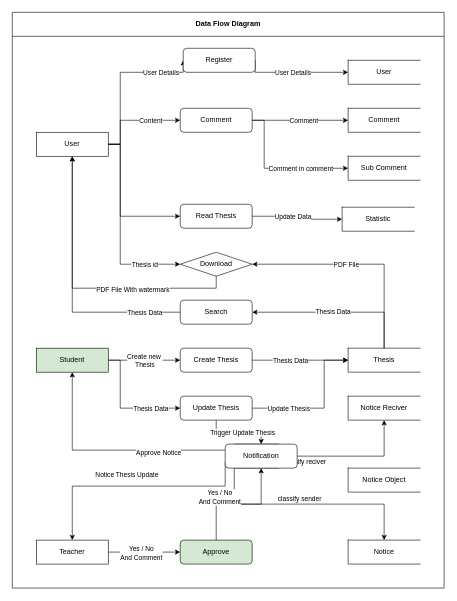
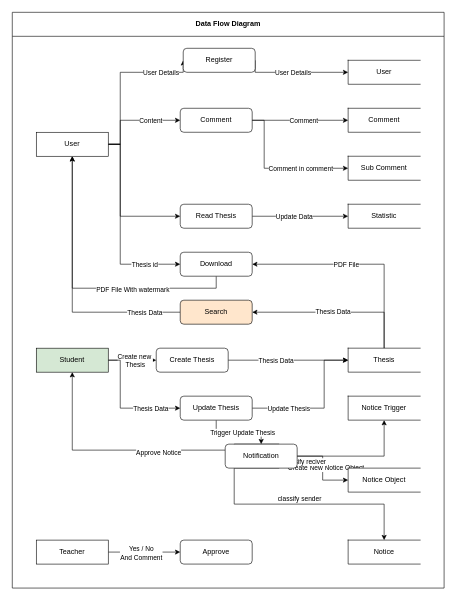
(378, 219) -> (384, 216)
(216, 264) -> (216, 264)
(216, 312) -> (216, 312)
(216, 360) -> (192, 360)
(384, 408) -> (384, 408)
none -> (323, 469)
(72, 486) -> none
(223, 504) -> none
(216, 552) -> (216, 552)
